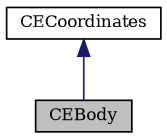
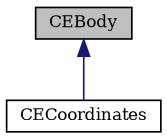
(84, 78) -> (84, 78)
